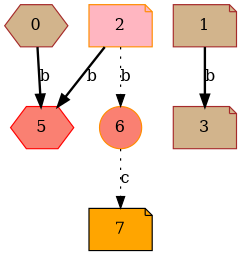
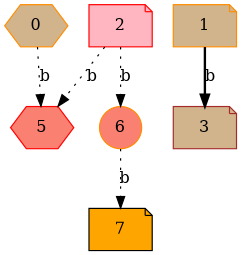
(36, 26) -> (36, 26)
(121, 26) -> (121, 26)
(205, 26) -> (205, 26)
(39, 71) -> (39, 71)
(85, 72) -> (85, 72)
(125, 179) -> (125, 179)
